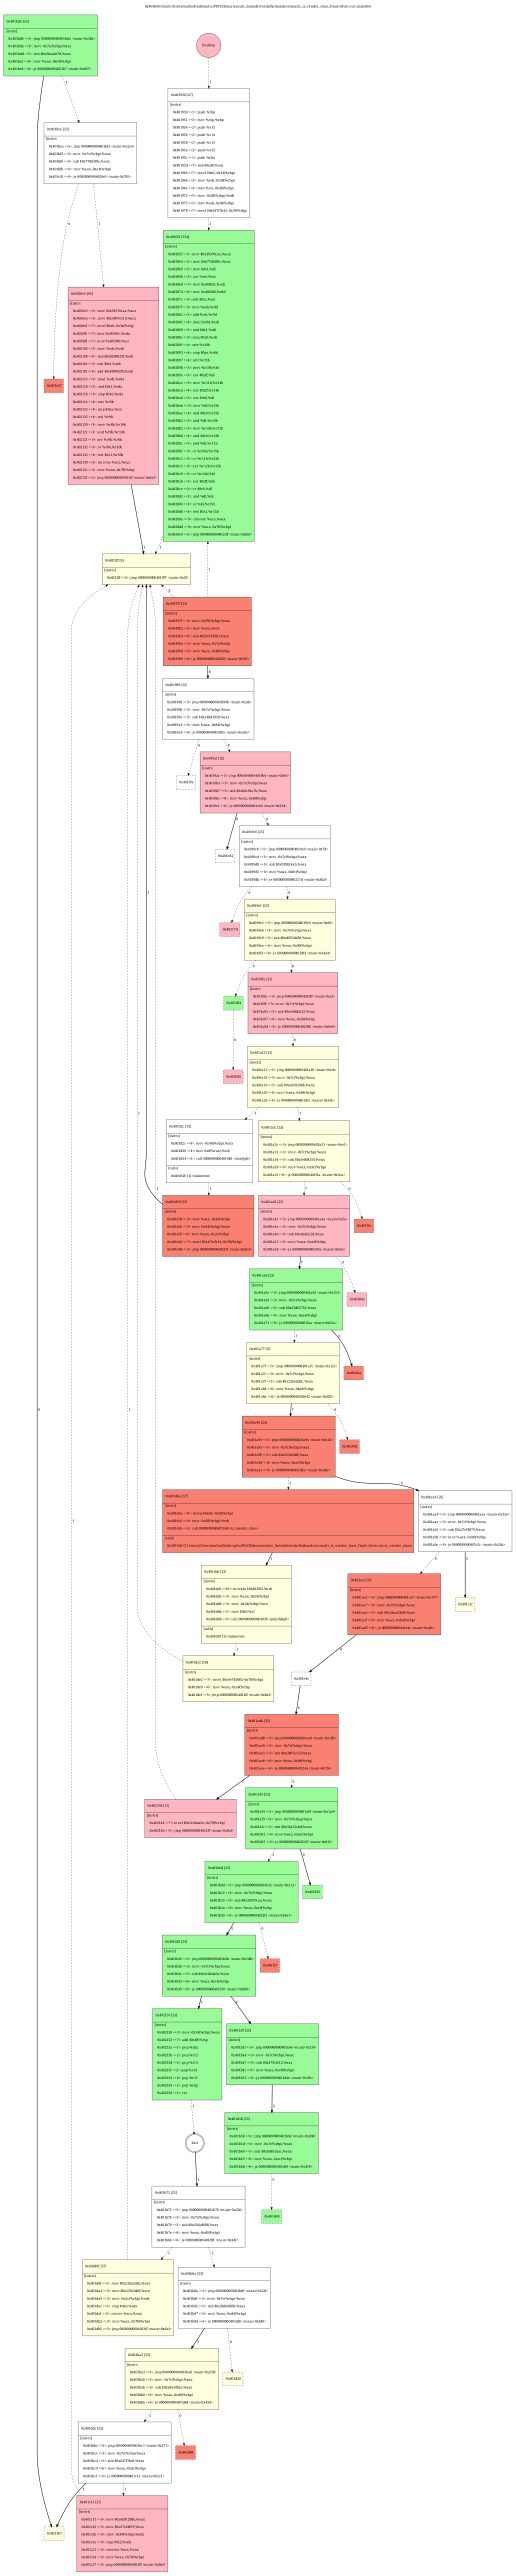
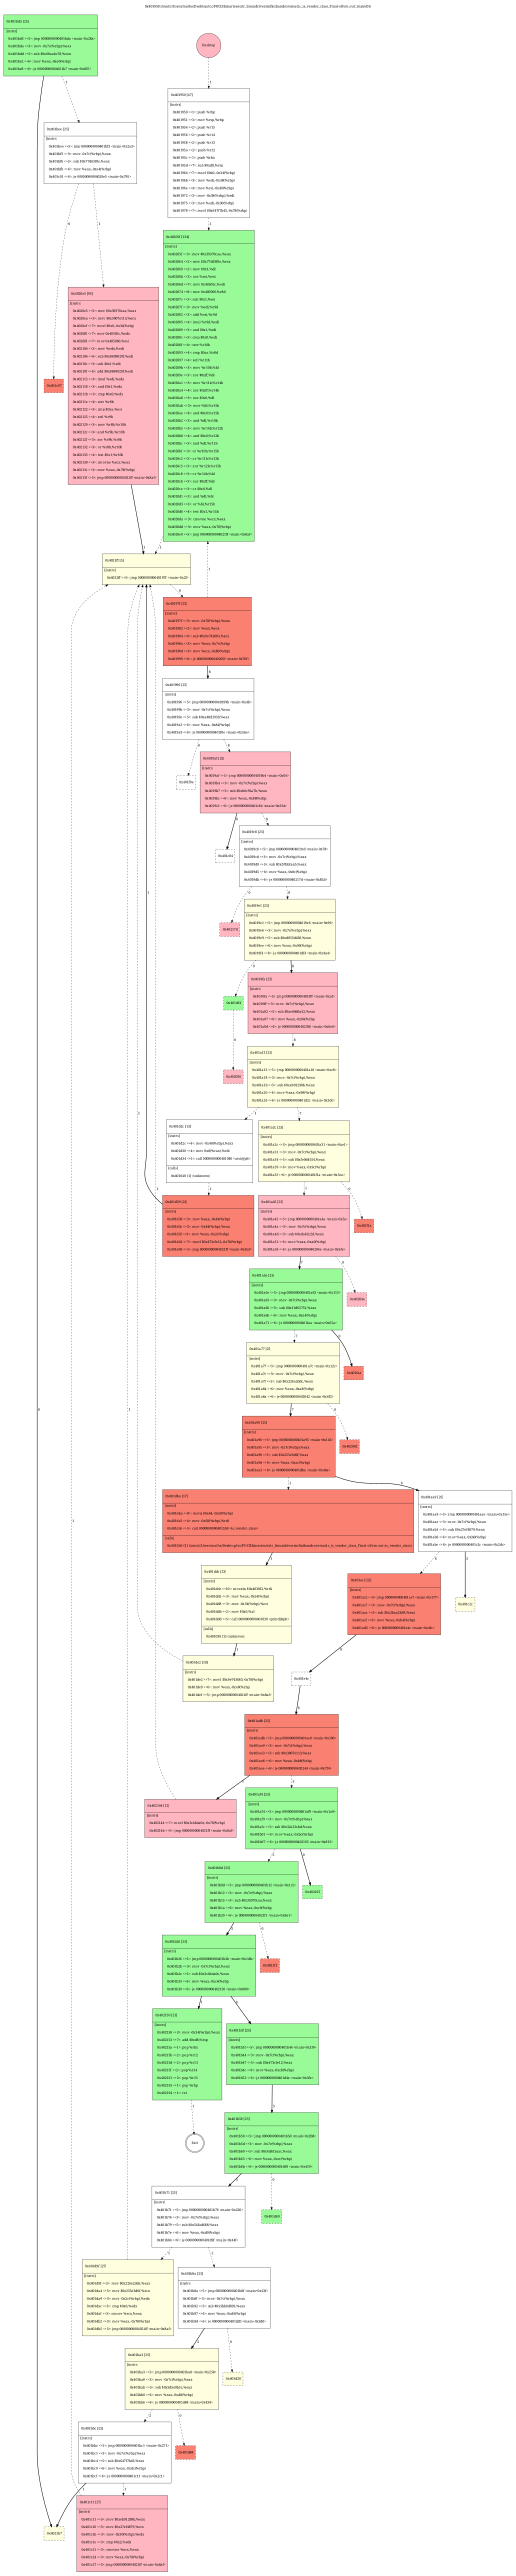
(168, 592) -> (176, 590)
(291, 965) -> (291, 965)
(236, 1648) -> (236, 1648)
(196, 2168) -> (236, 2179)
